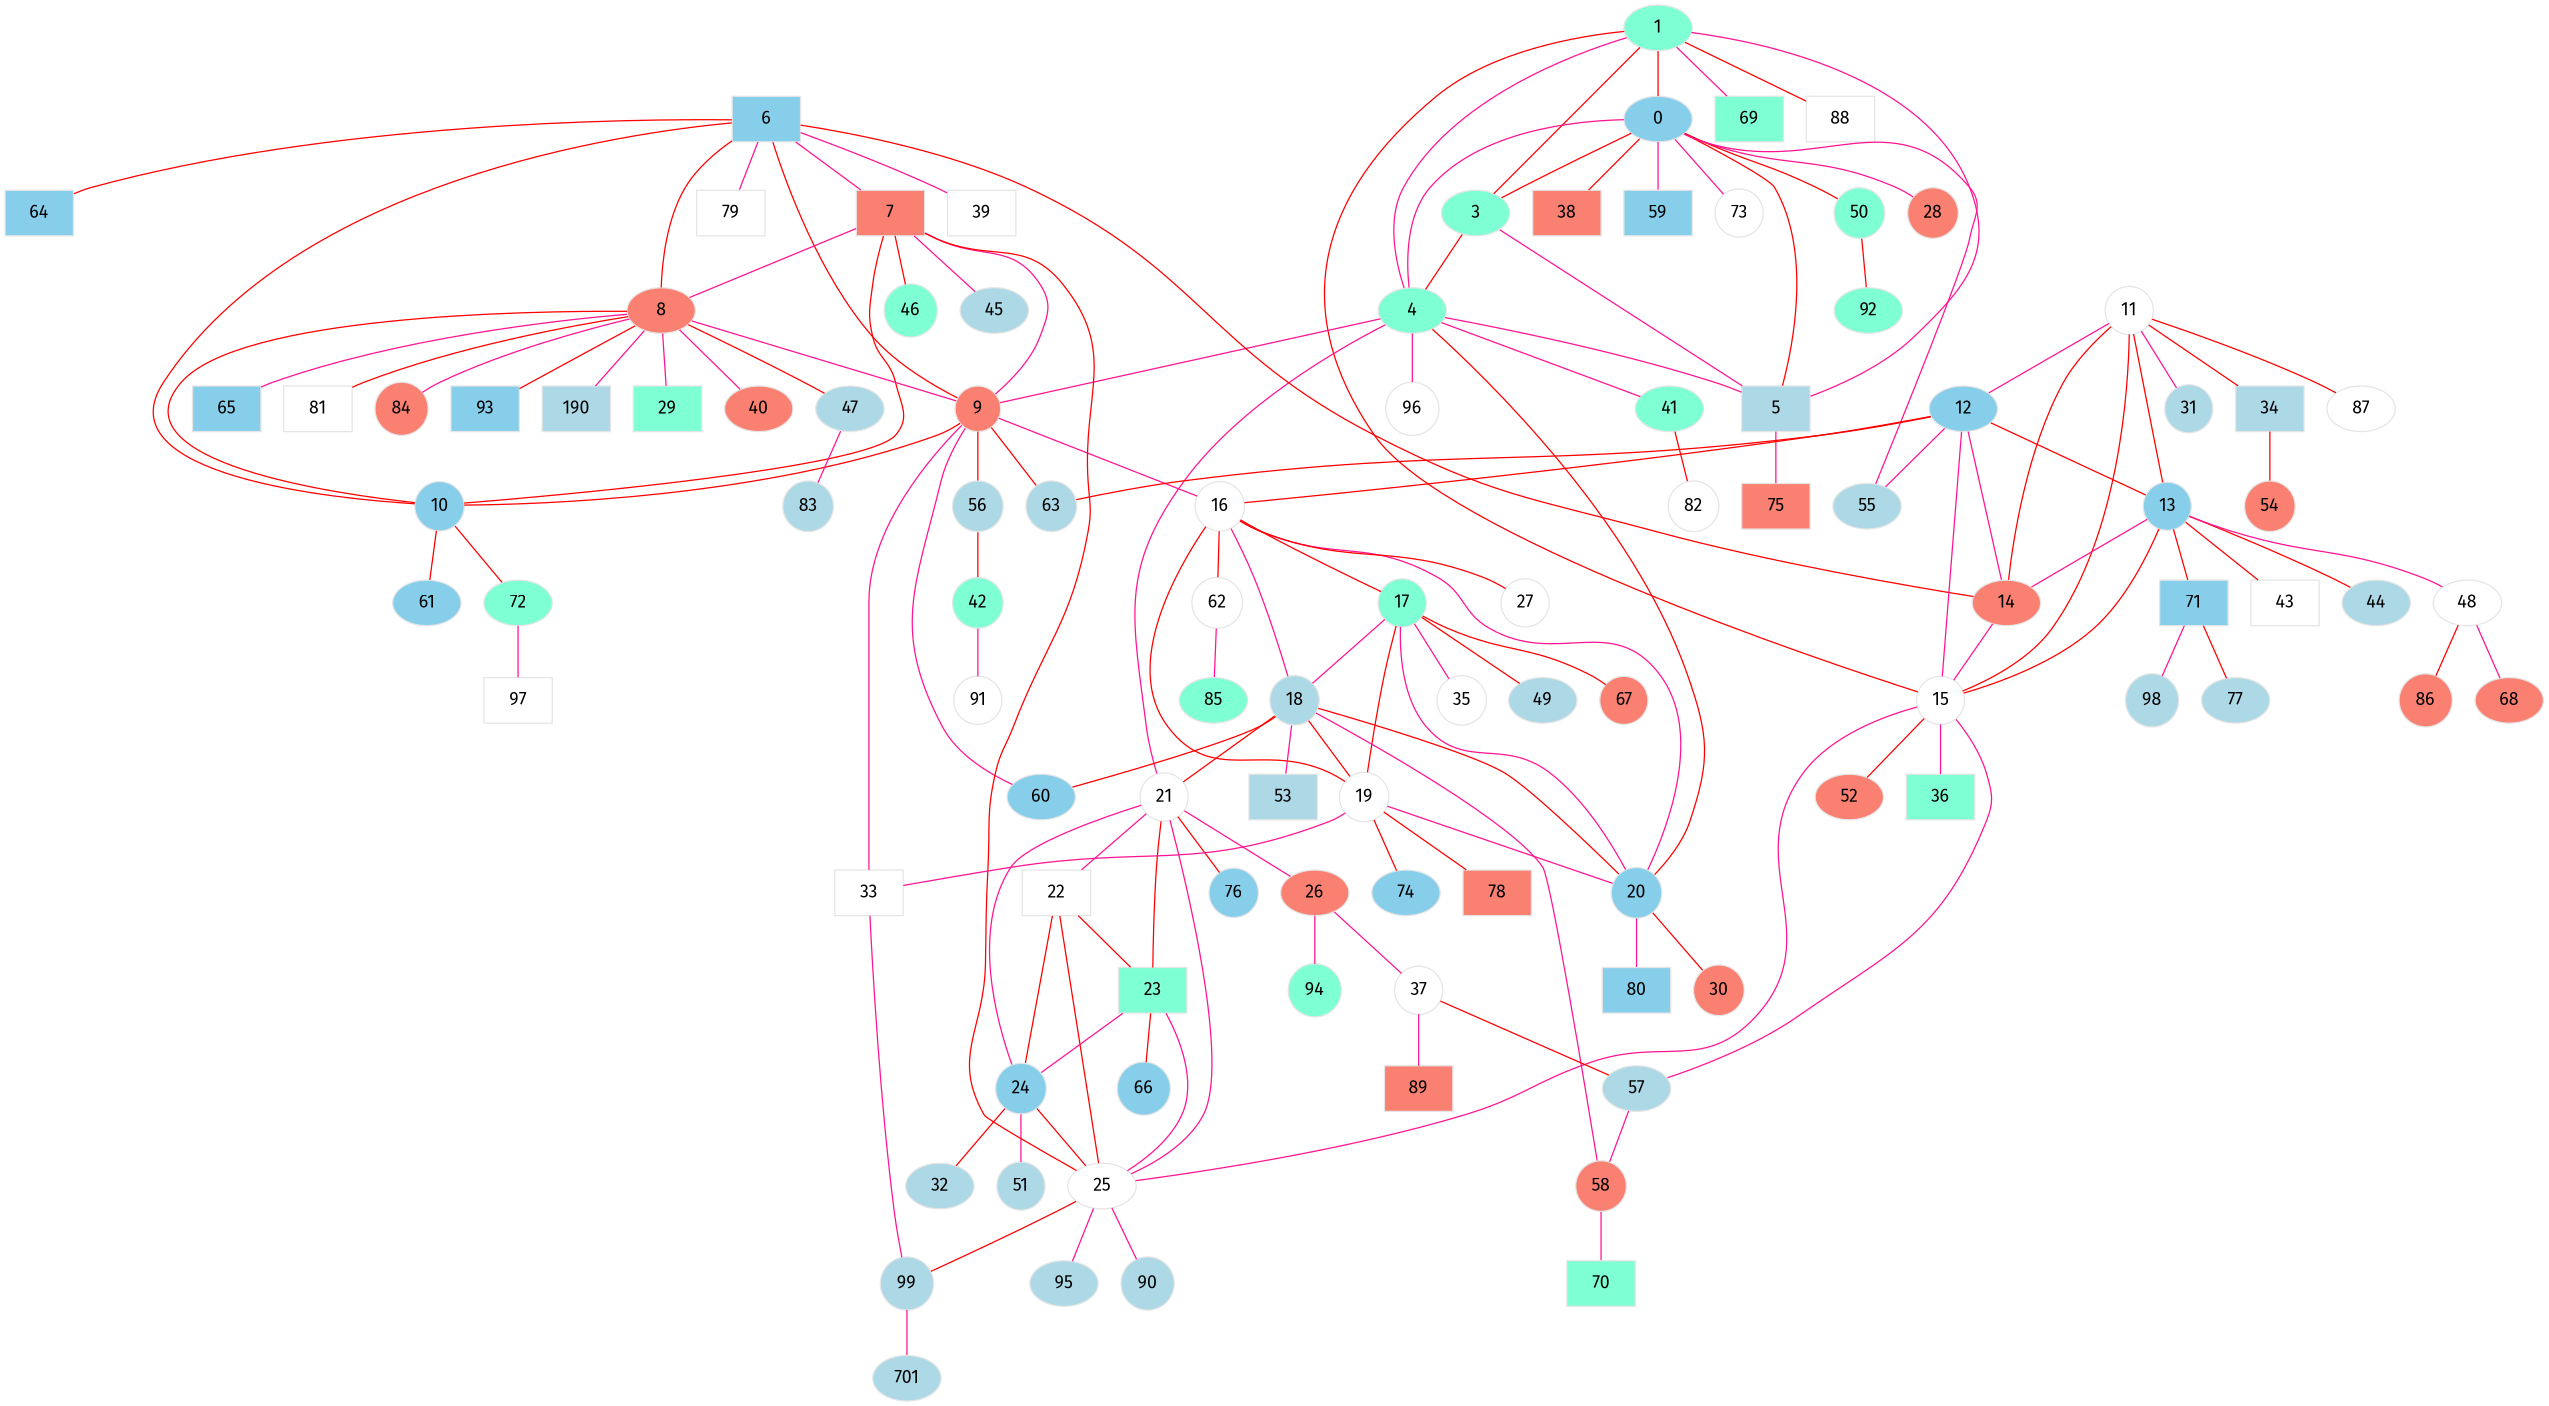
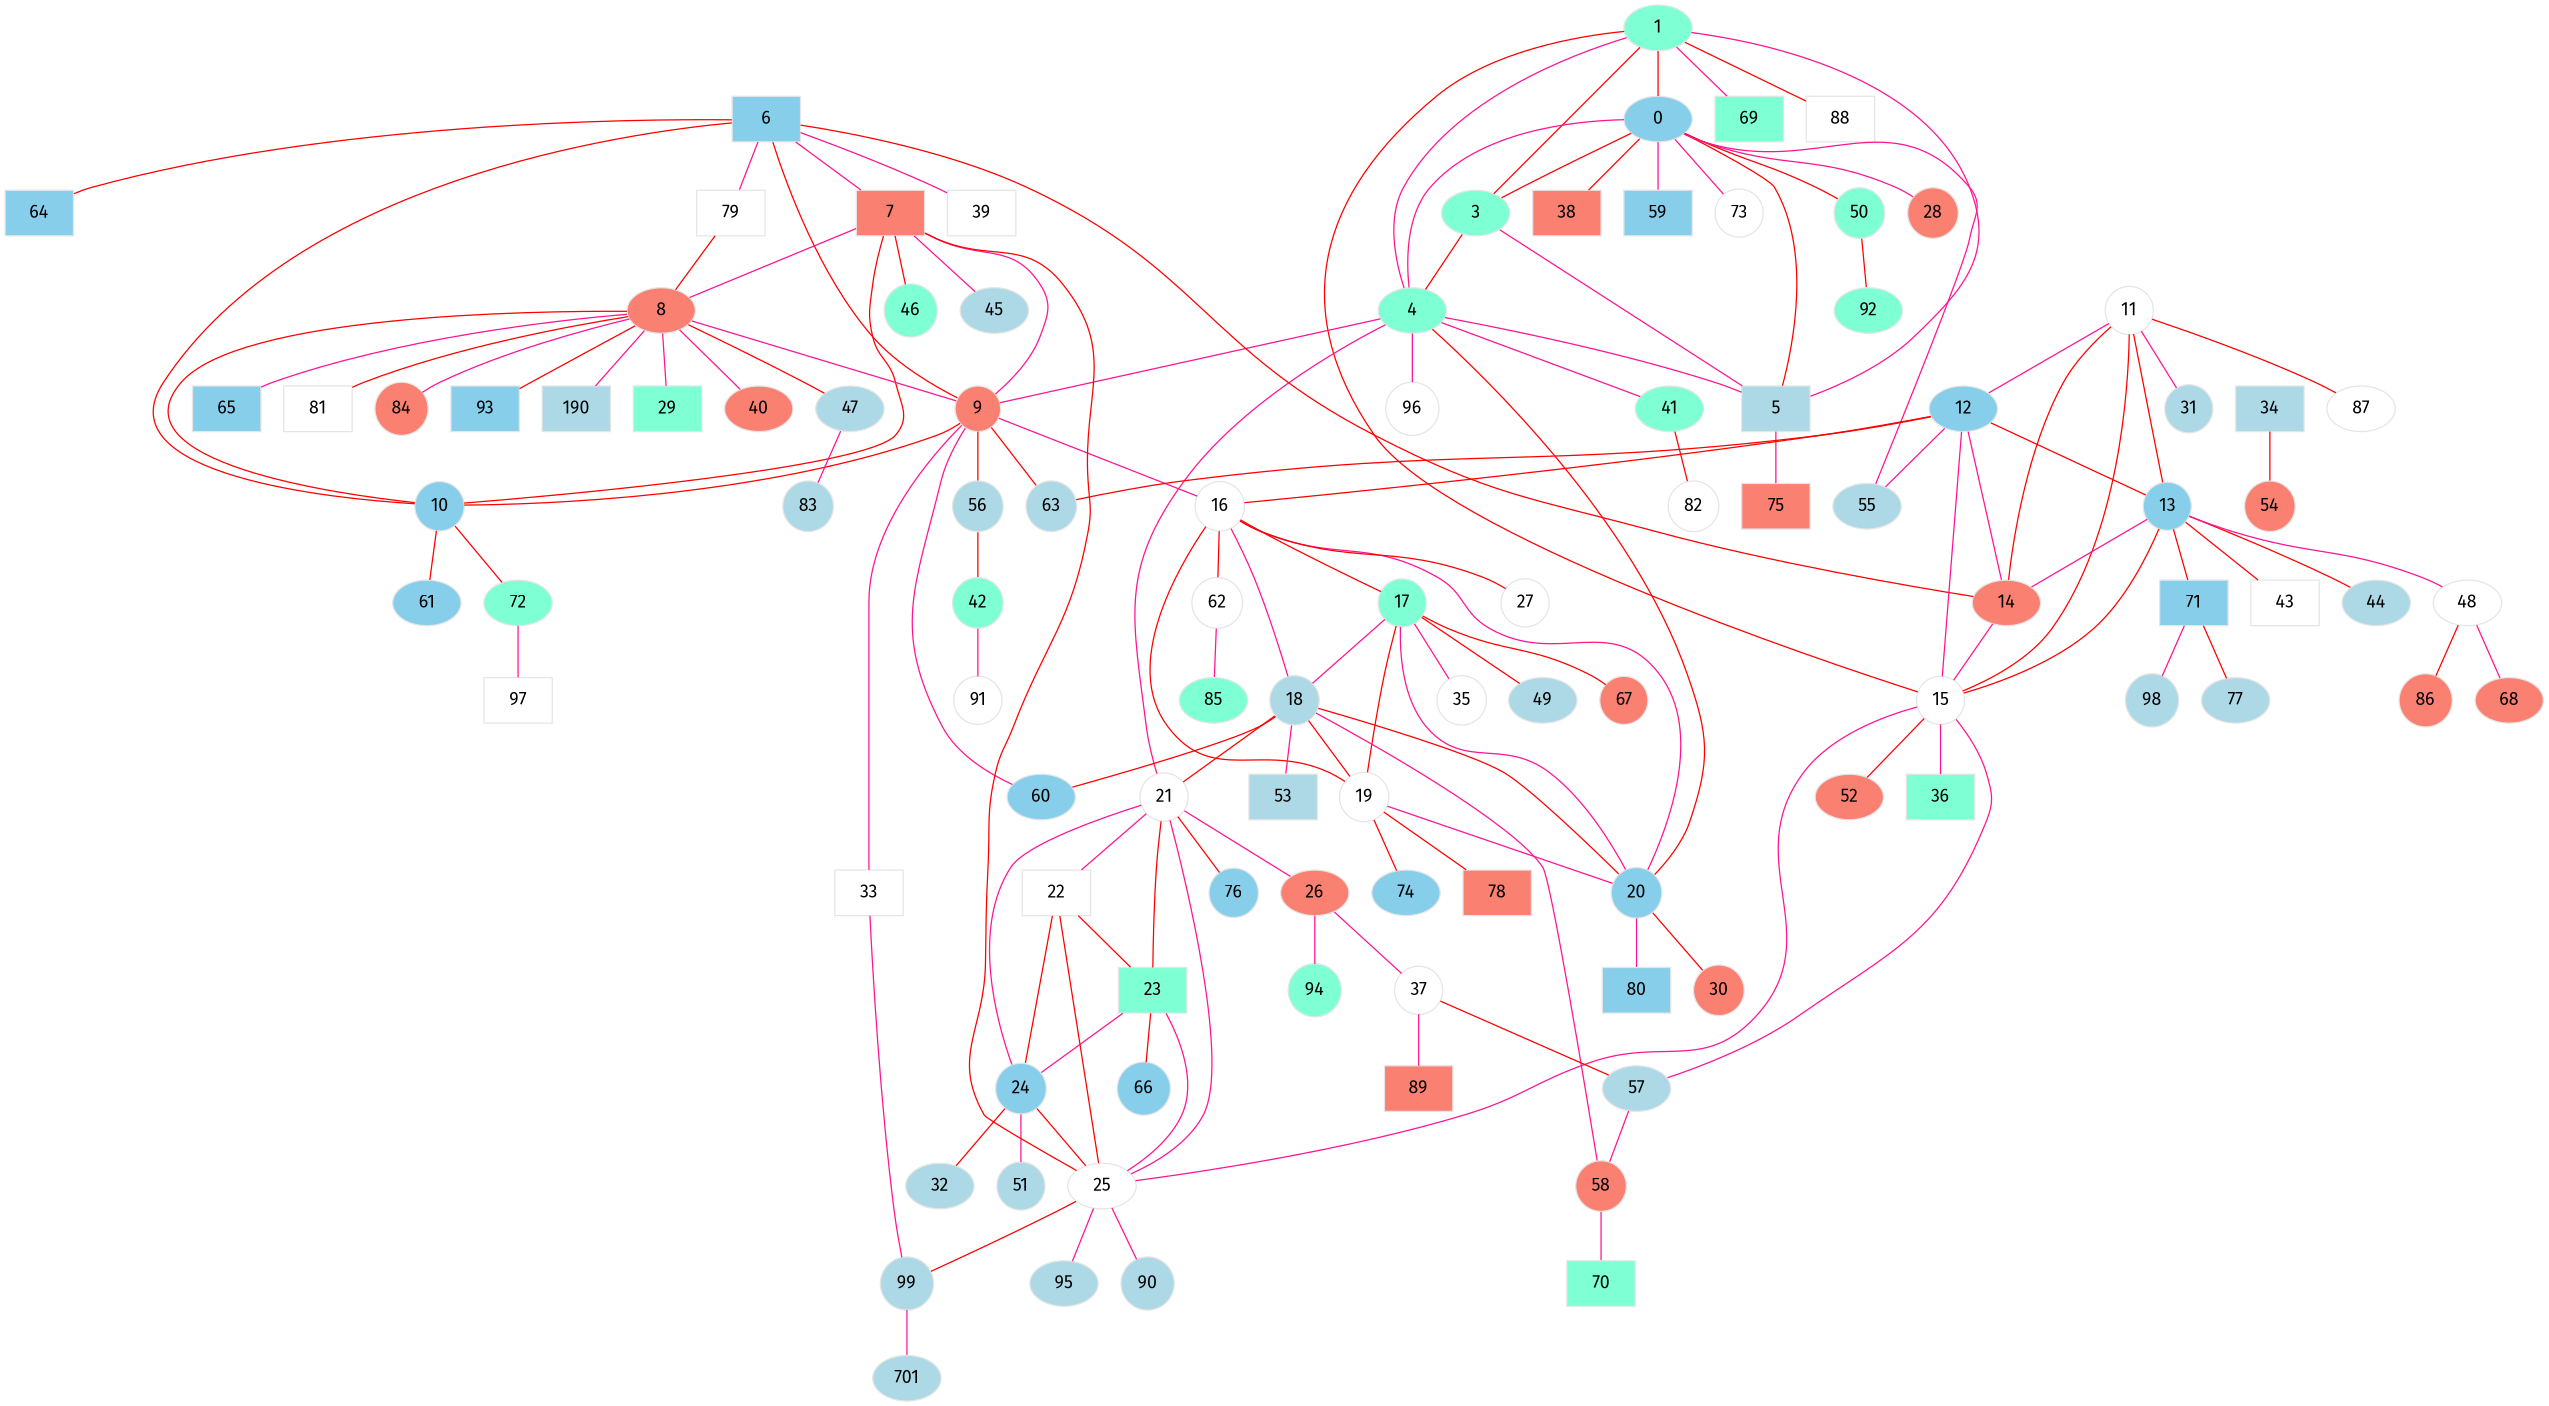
(677, 204) -> (695, 263)
(2193, 355) -> none
(1126, 857) -> none
